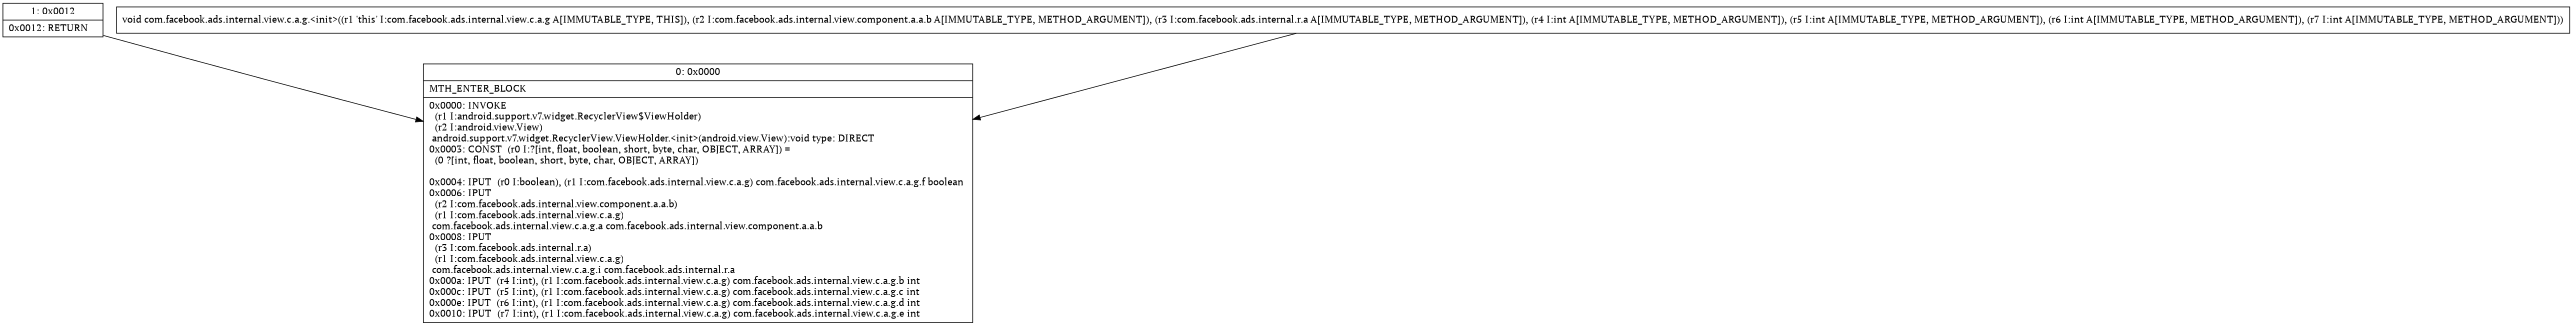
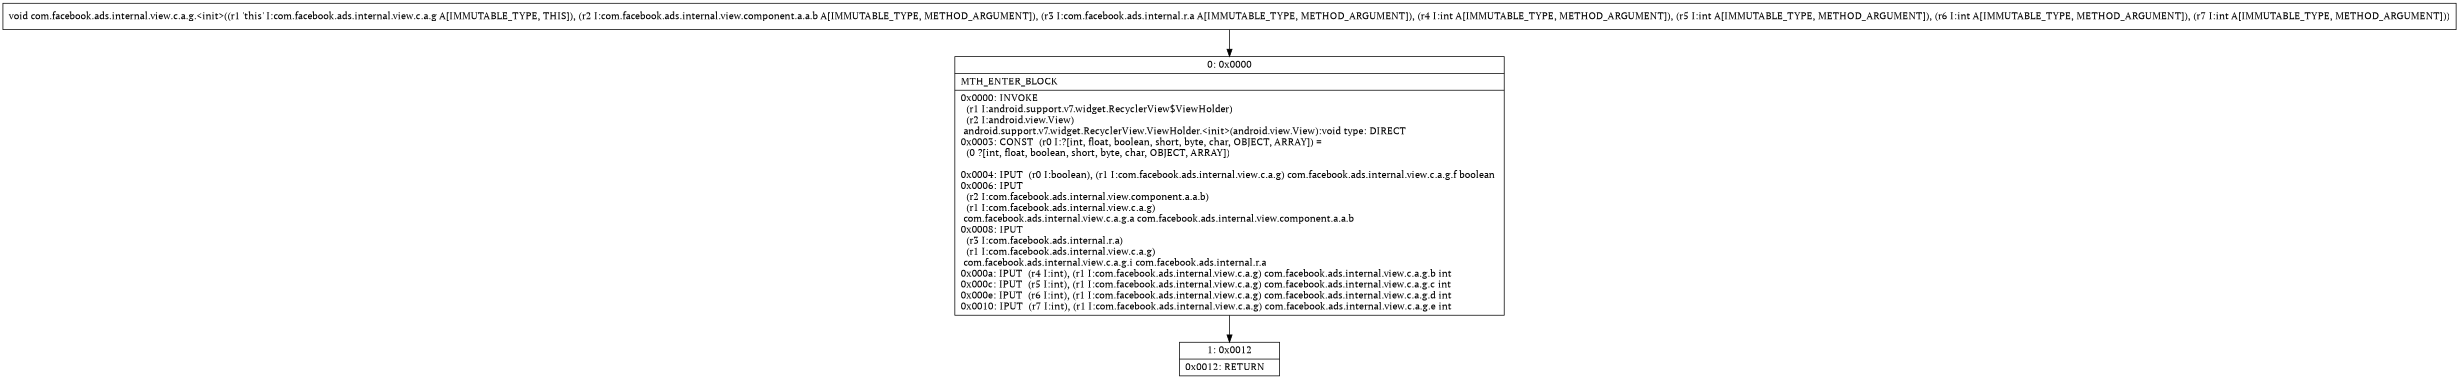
(259, 78) -> (1230, 325)
